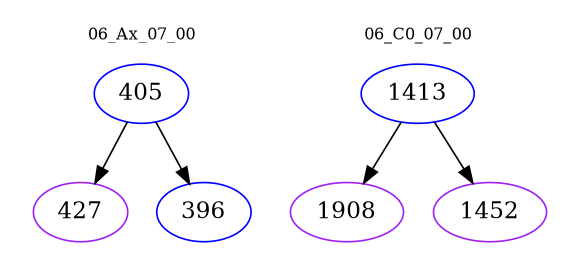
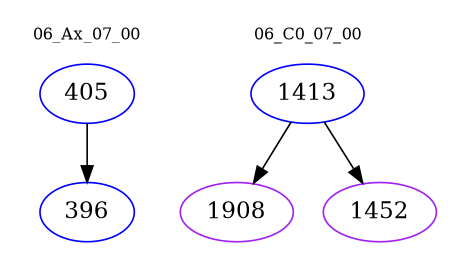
(81, 212) -> none
